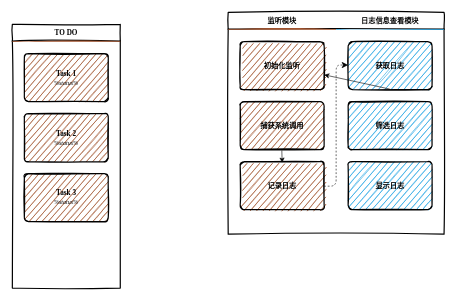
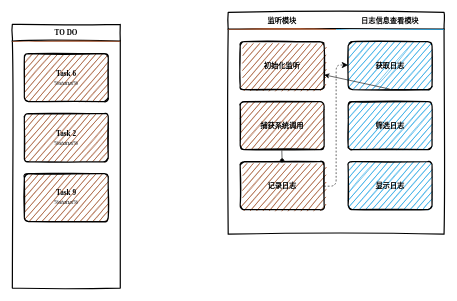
(66, 78) -> (66, 78)
(282, 157) -> (282, 157)
(66, 198) -> (66, 198)
